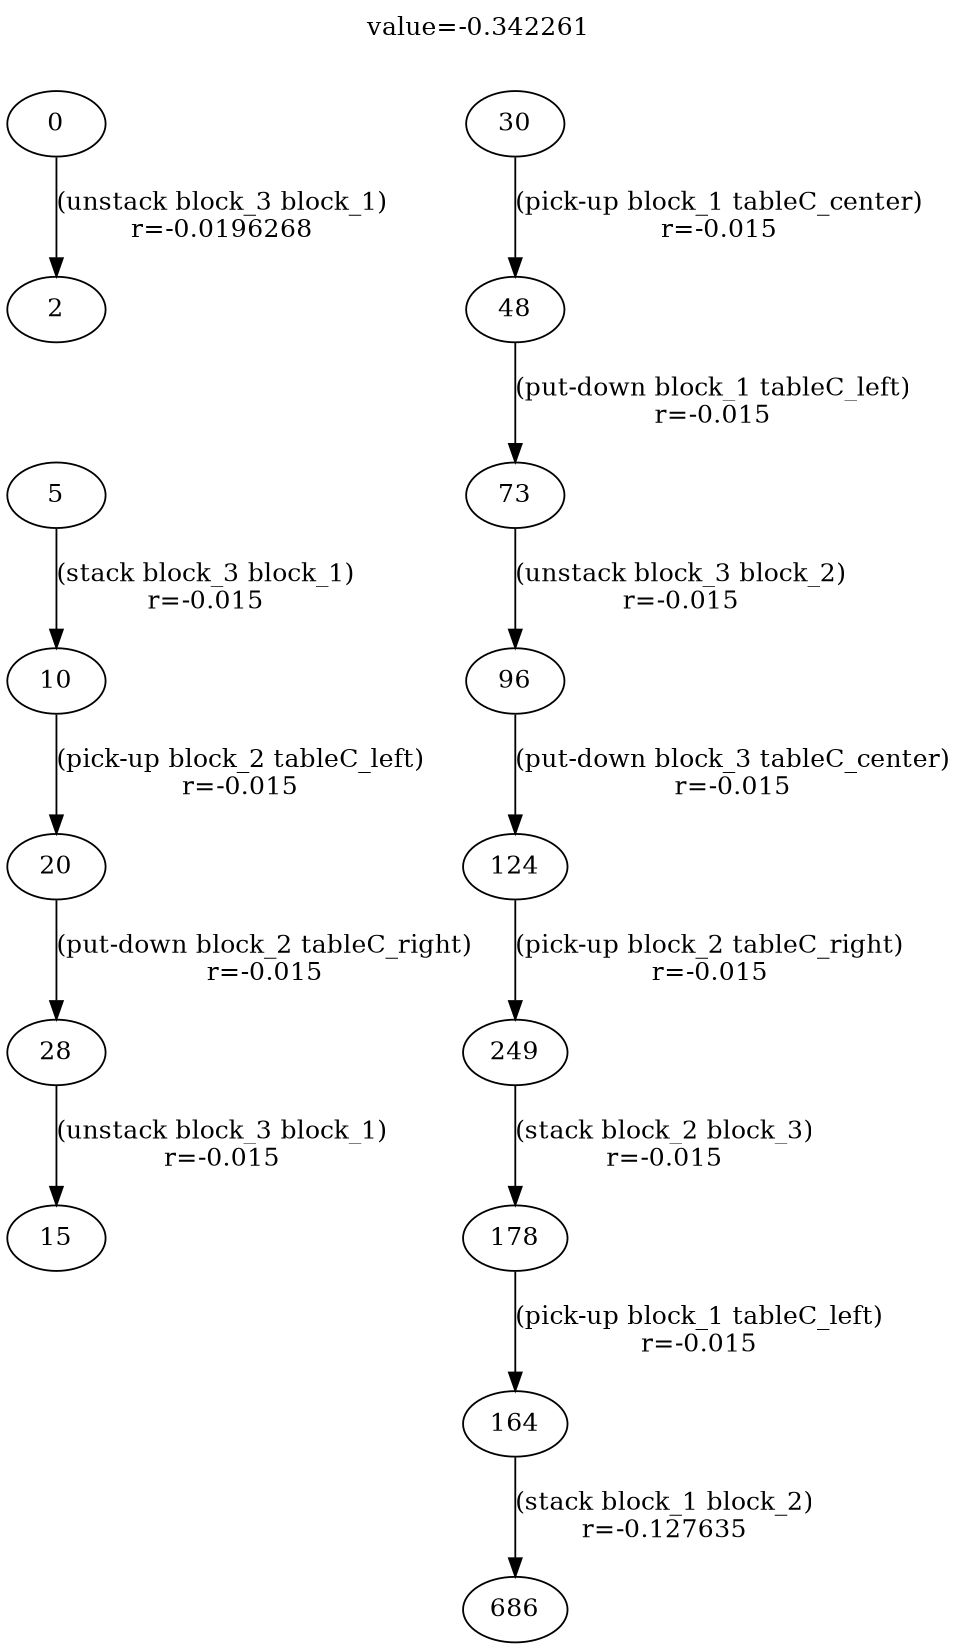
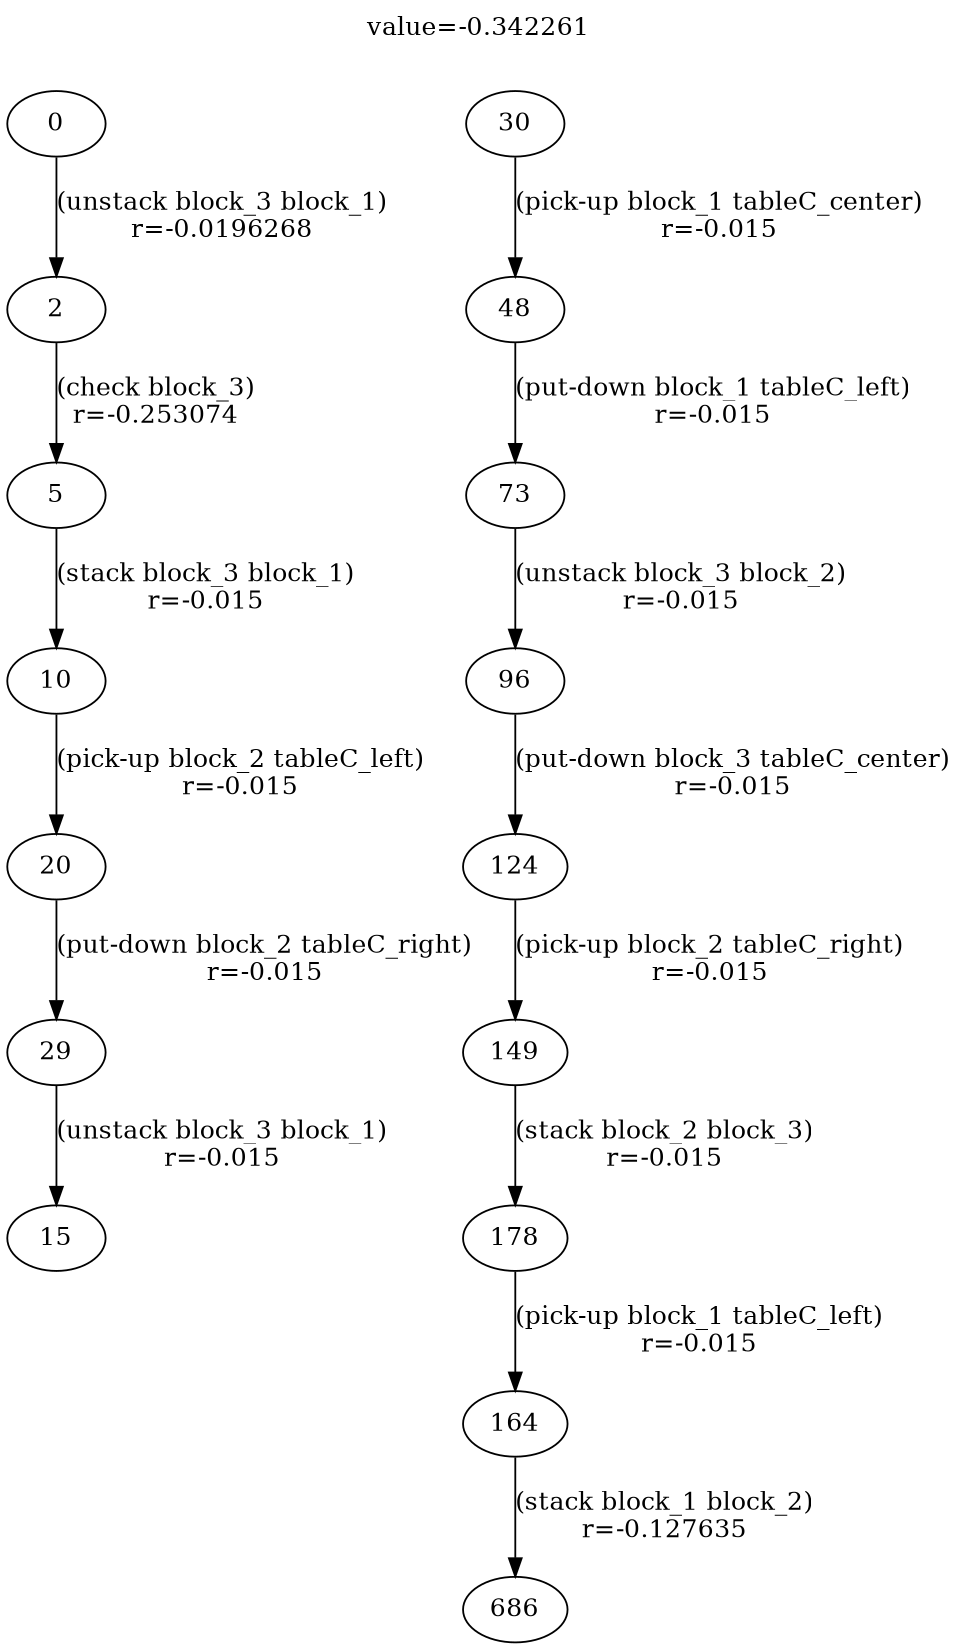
none -> (56, 393)
(56, 1052) -> (56, 1052)
(515, 1052) -> (515, 1052)
